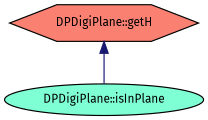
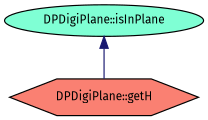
(104, 68) -> (104, 64)
